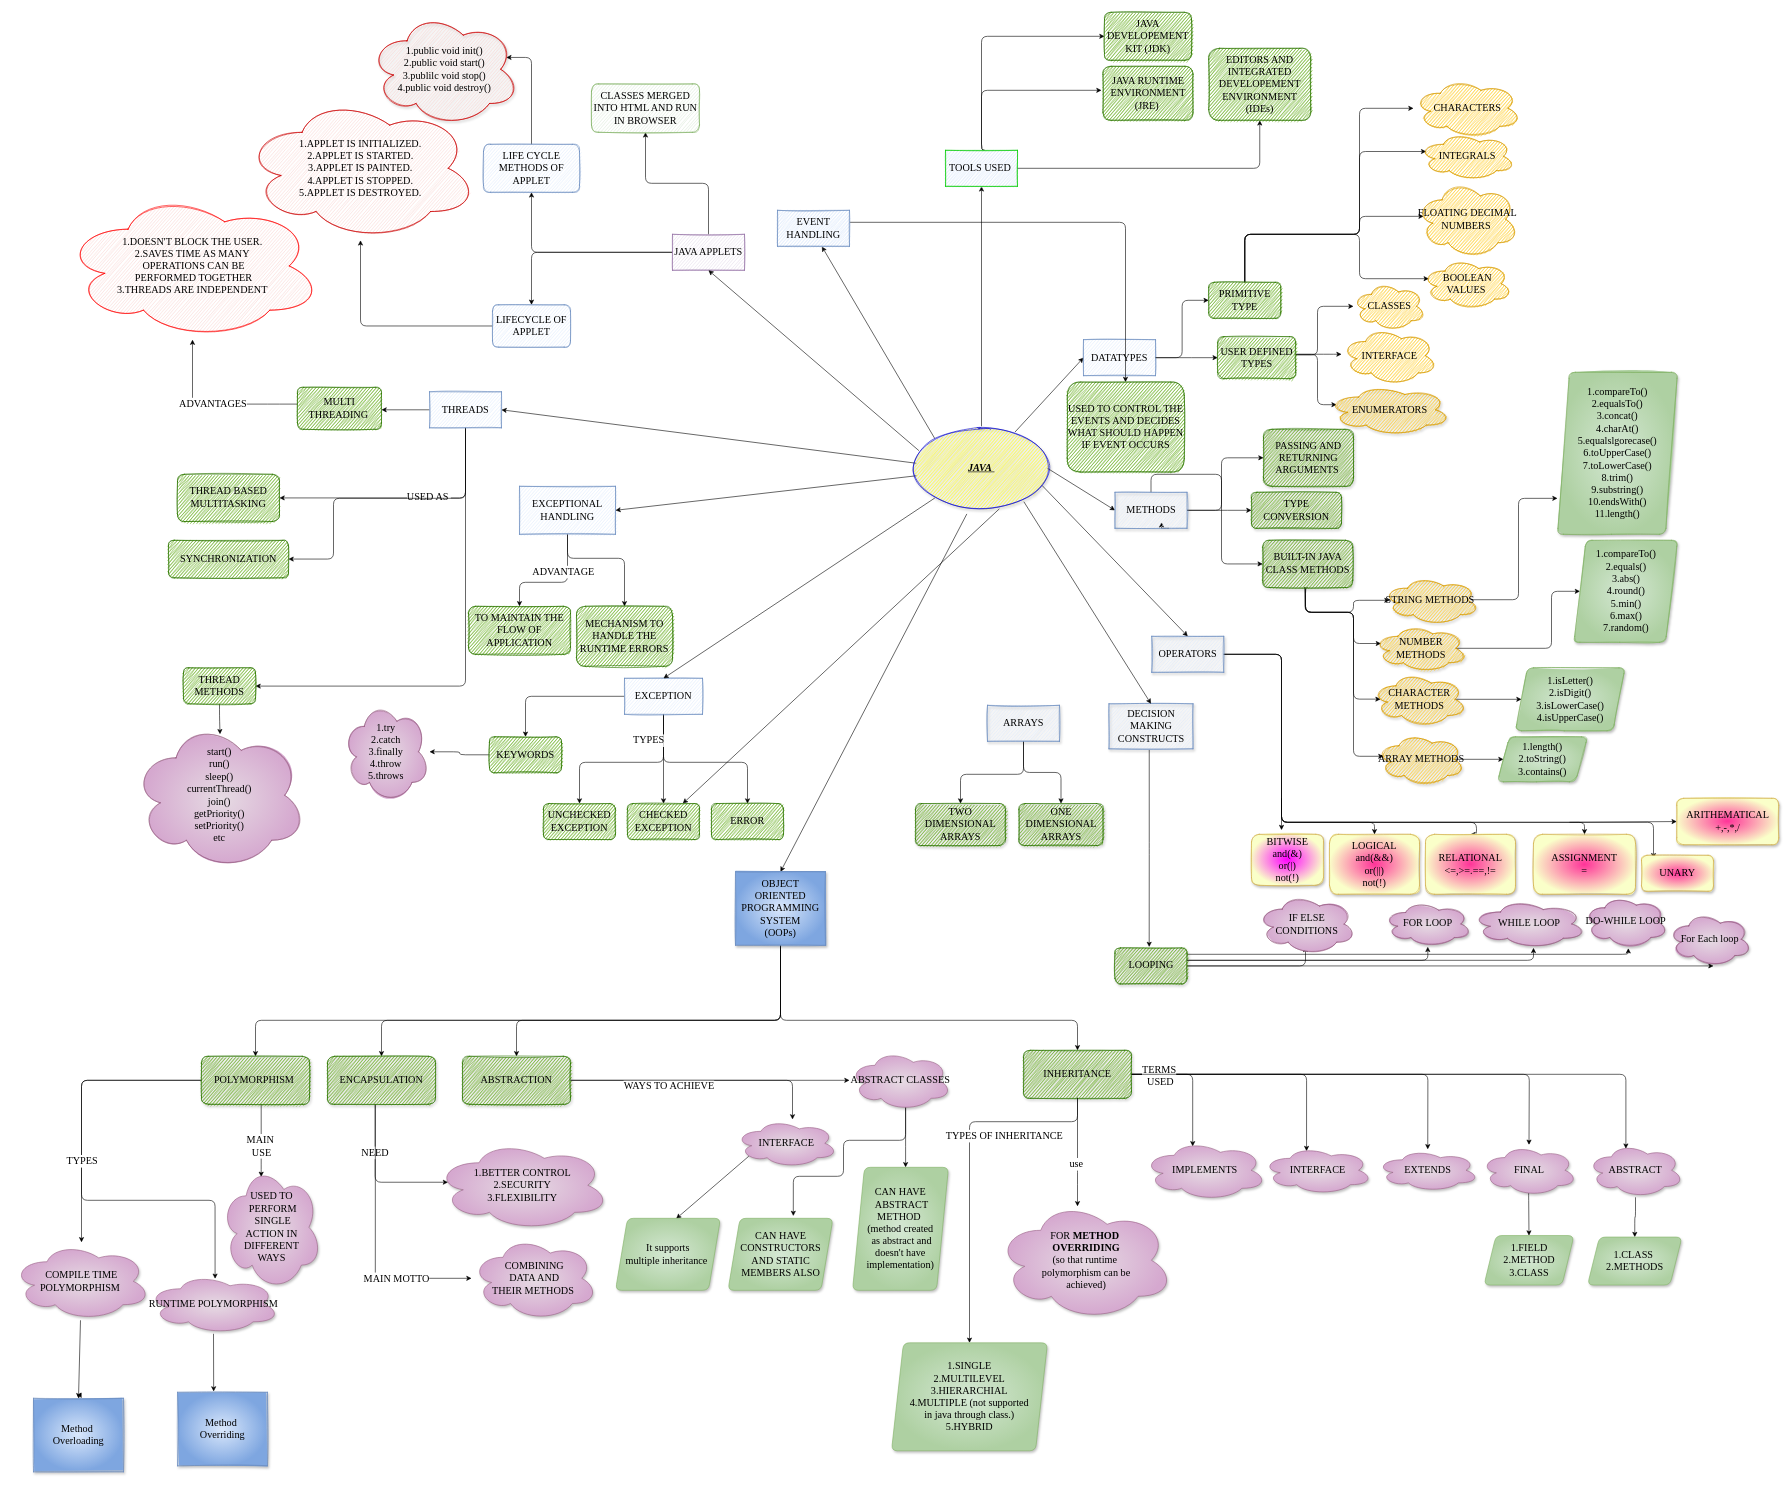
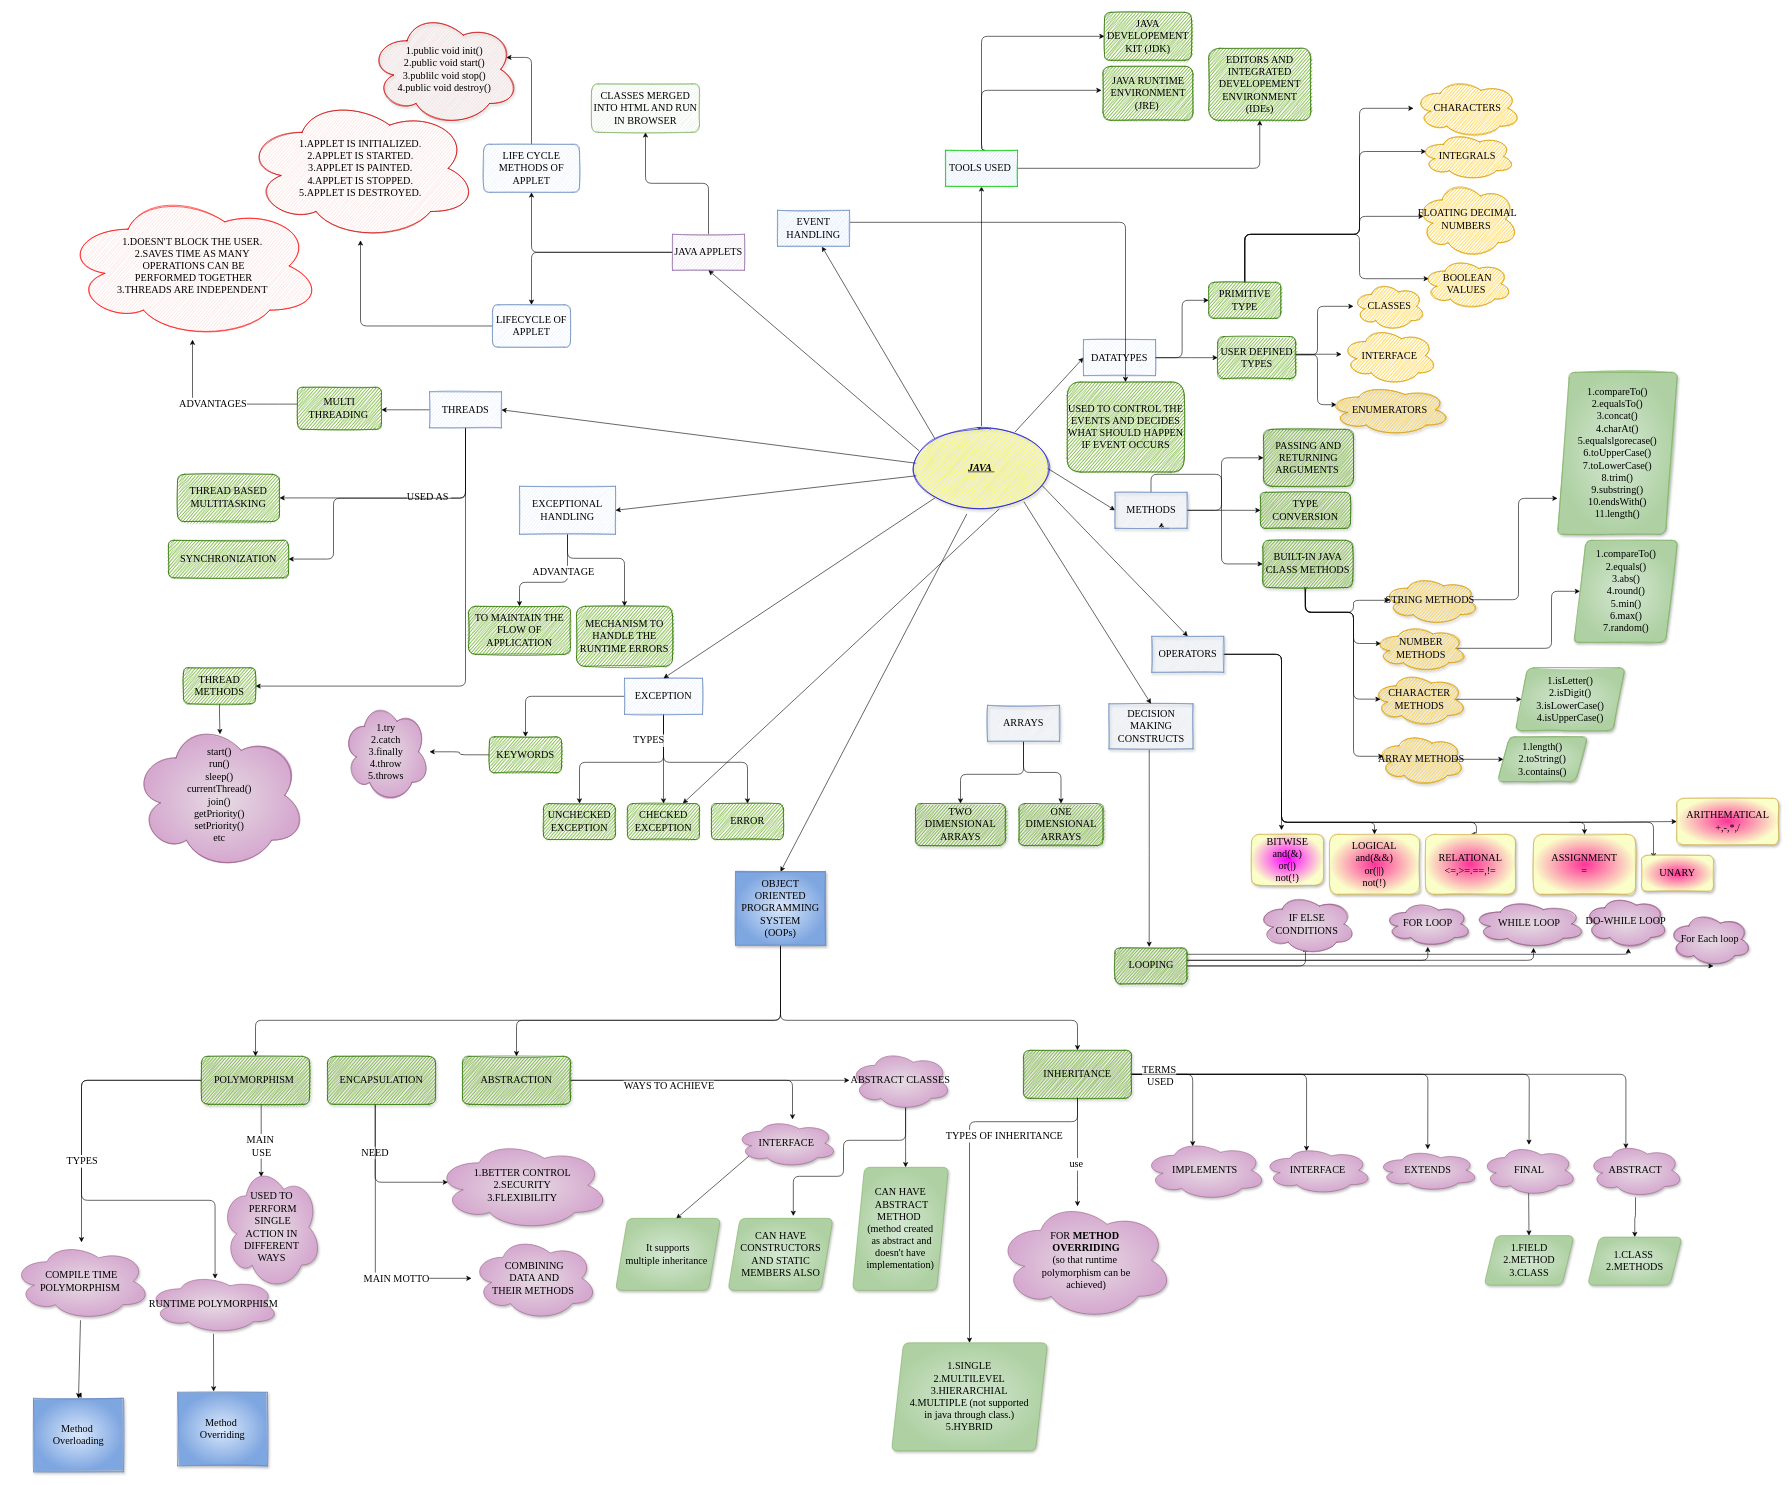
(1296, 510) -> (1305, 510)
(381, 1036) -> none
